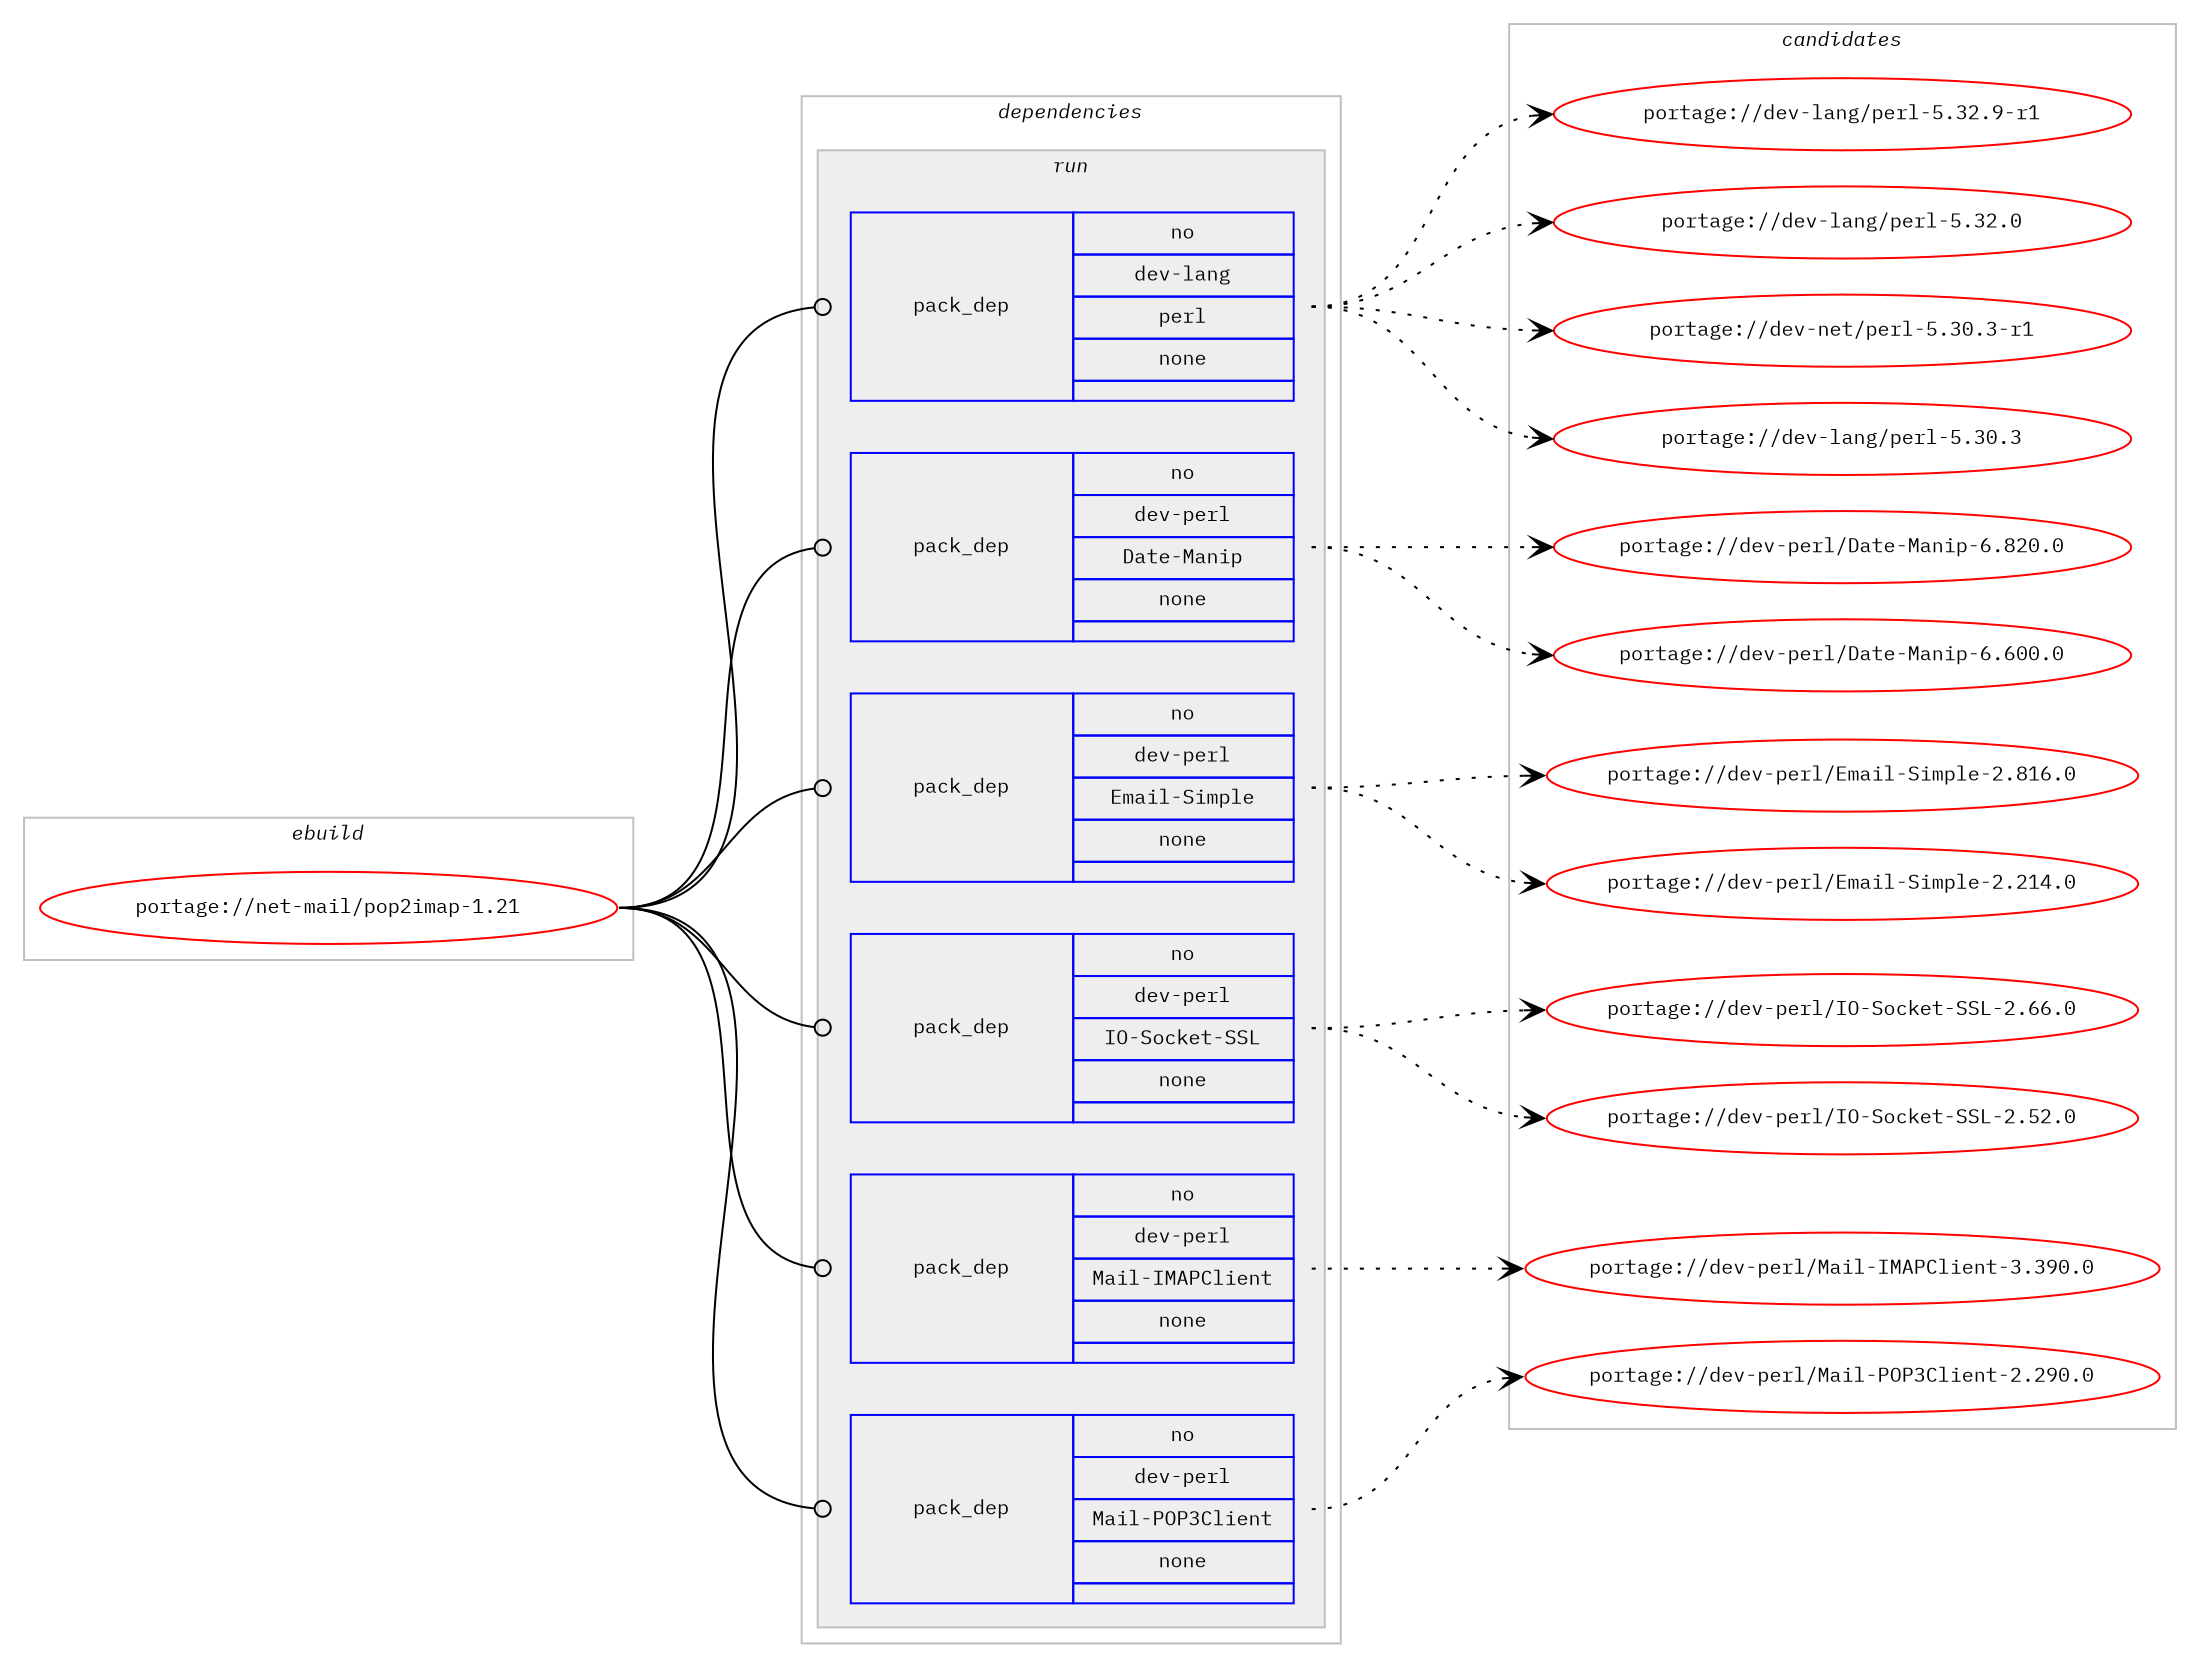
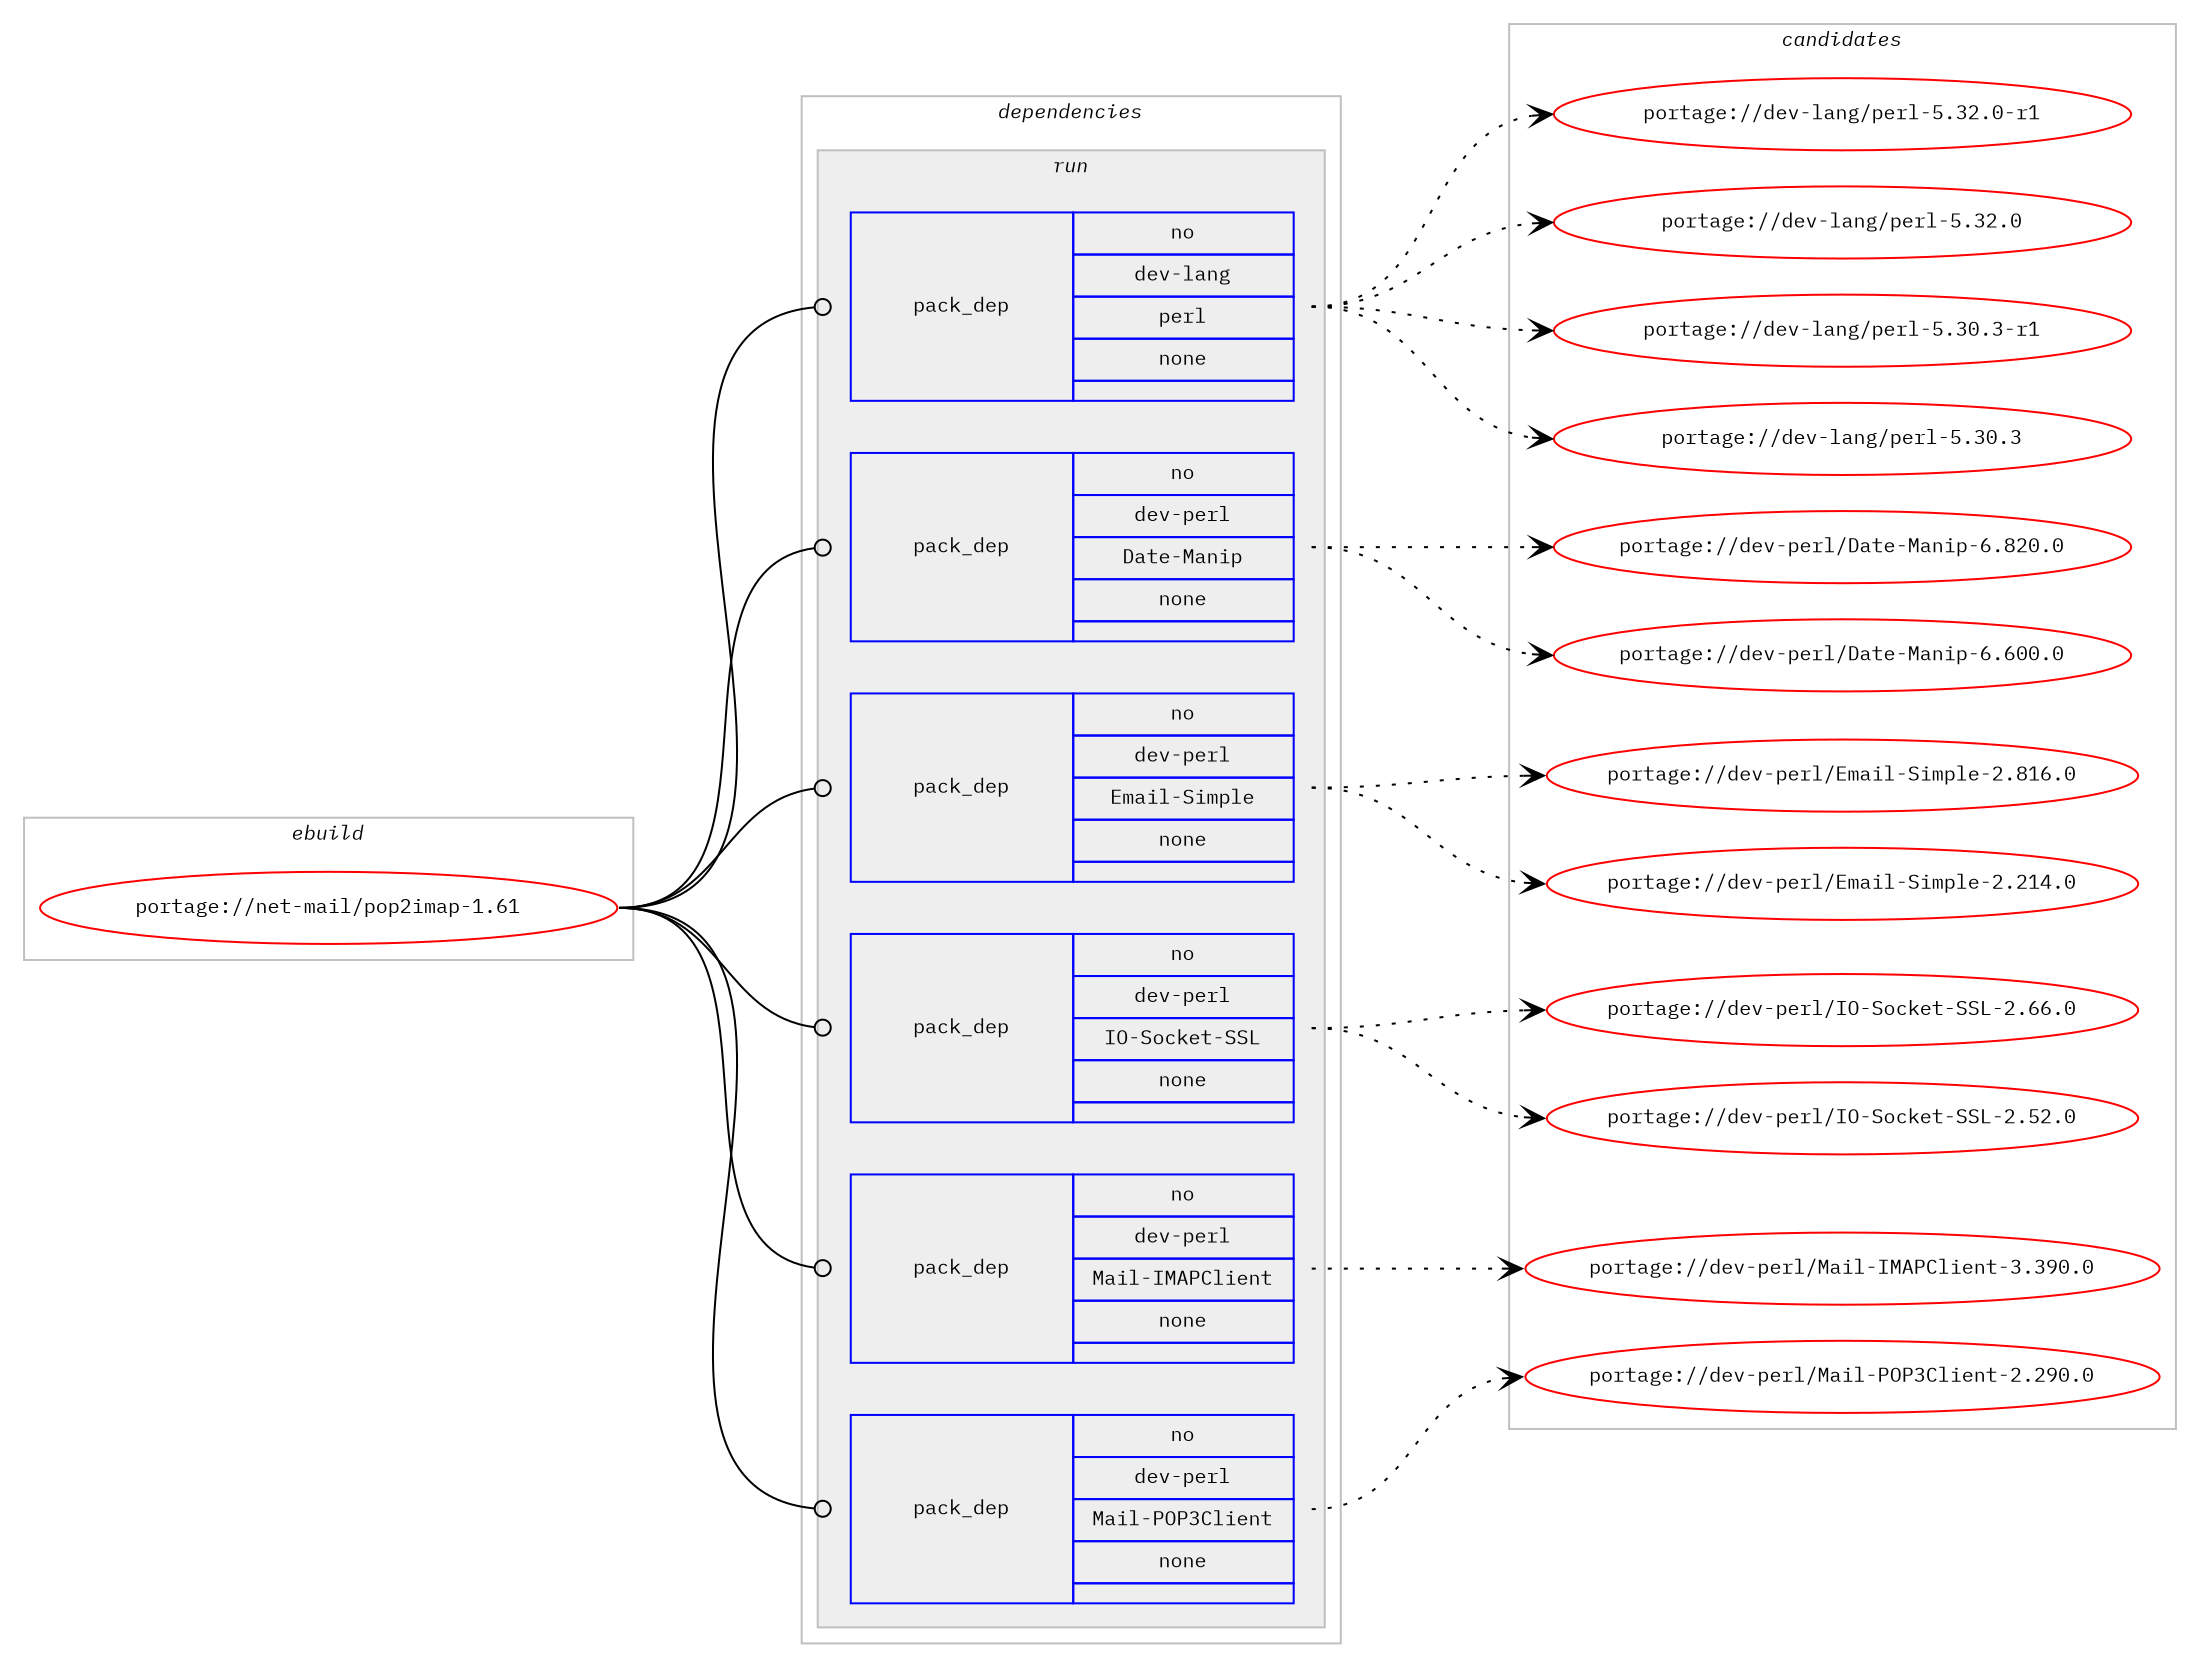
(1843, 114) -> (1843, 114)
(1843, 331) -> (1843, 331)
(329, 908) -> (329, 908)
